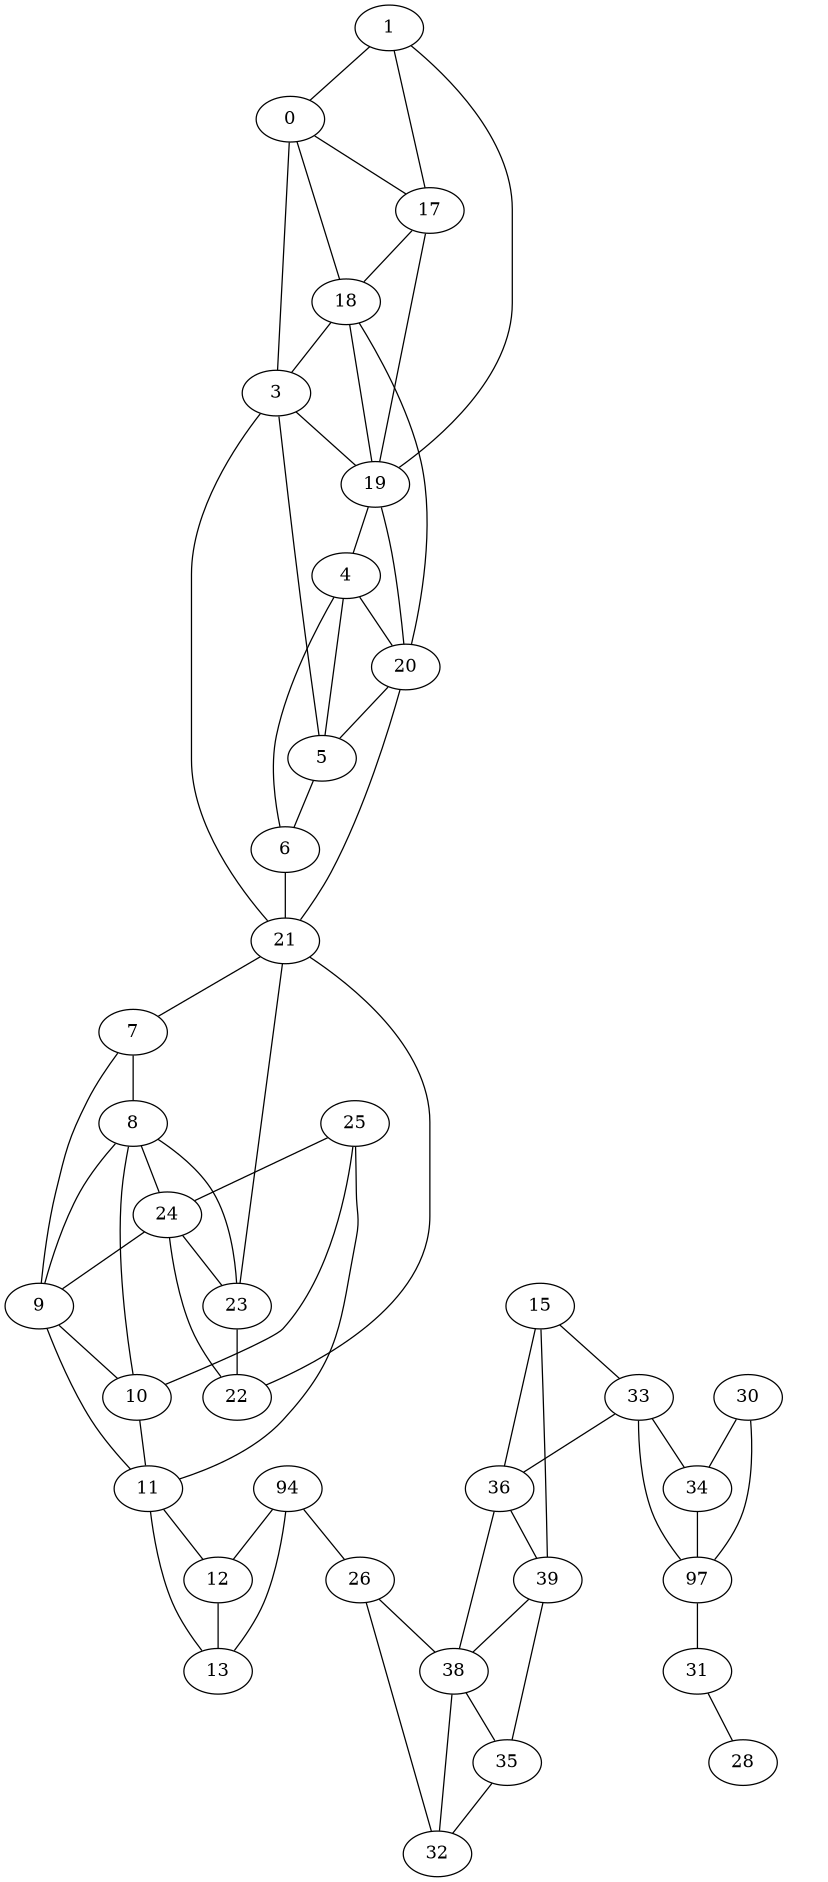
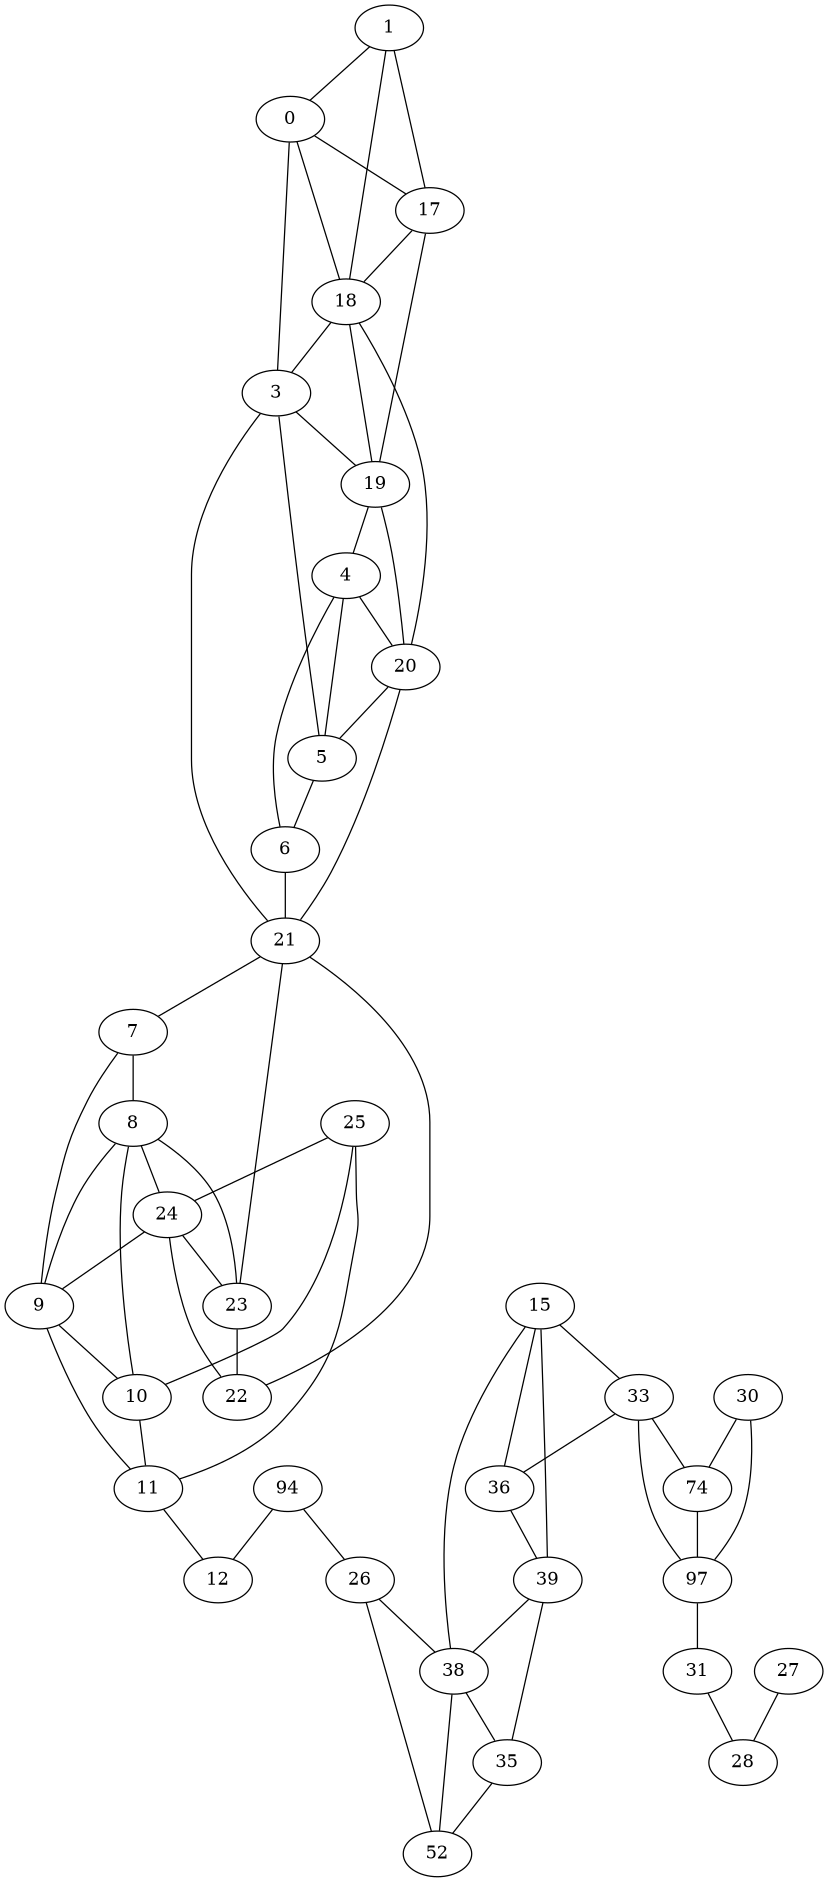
(512, 260) -> (369, 159)
(697, 1489) -> (697, 1489)
(477, 1580) -> (451, 1479)
(218, 1671) -> none
none -> (789, 1671)
(437, 1854) -> (437, 1854)
